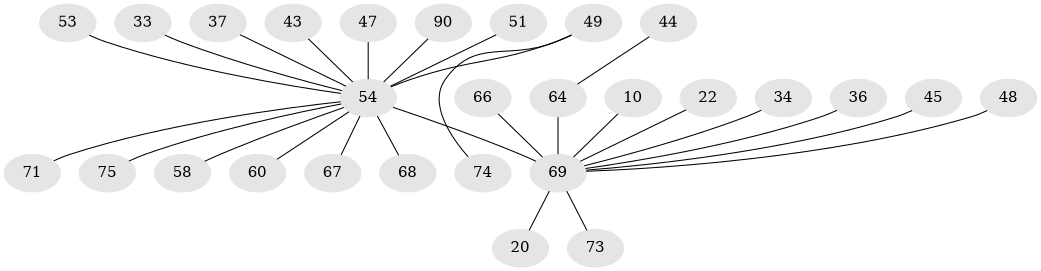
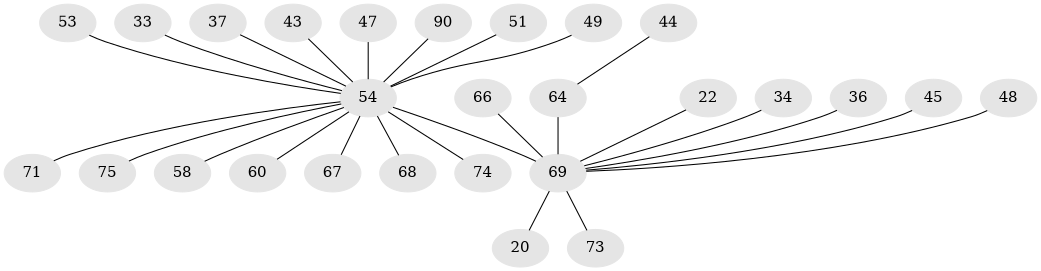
(474, 57) -> (426, 136)
(633, 98) -> none
